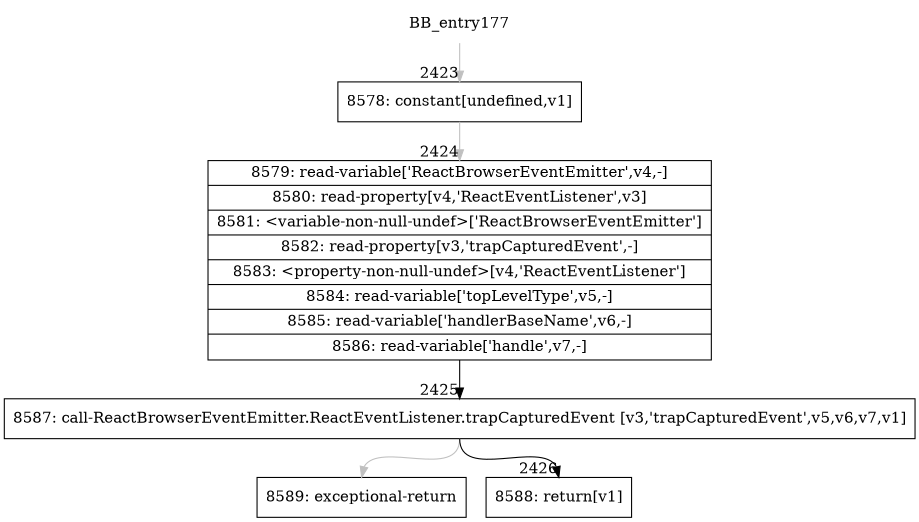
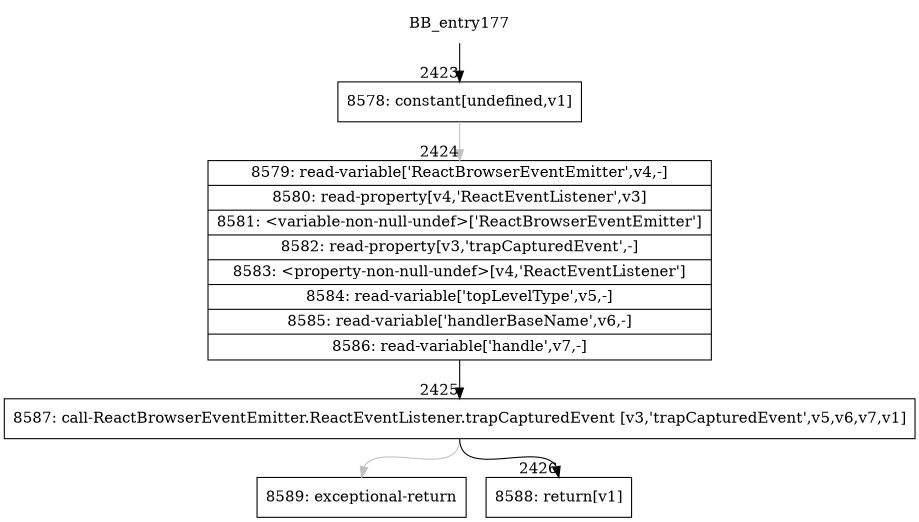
(460, 57) -> (460, 57)
